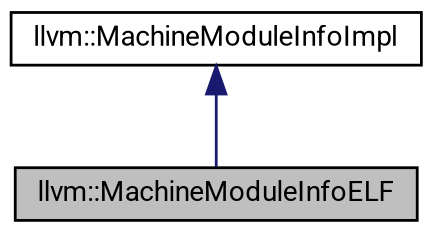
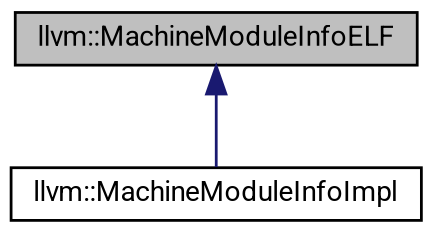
(216, 131) -> (216, 131)
